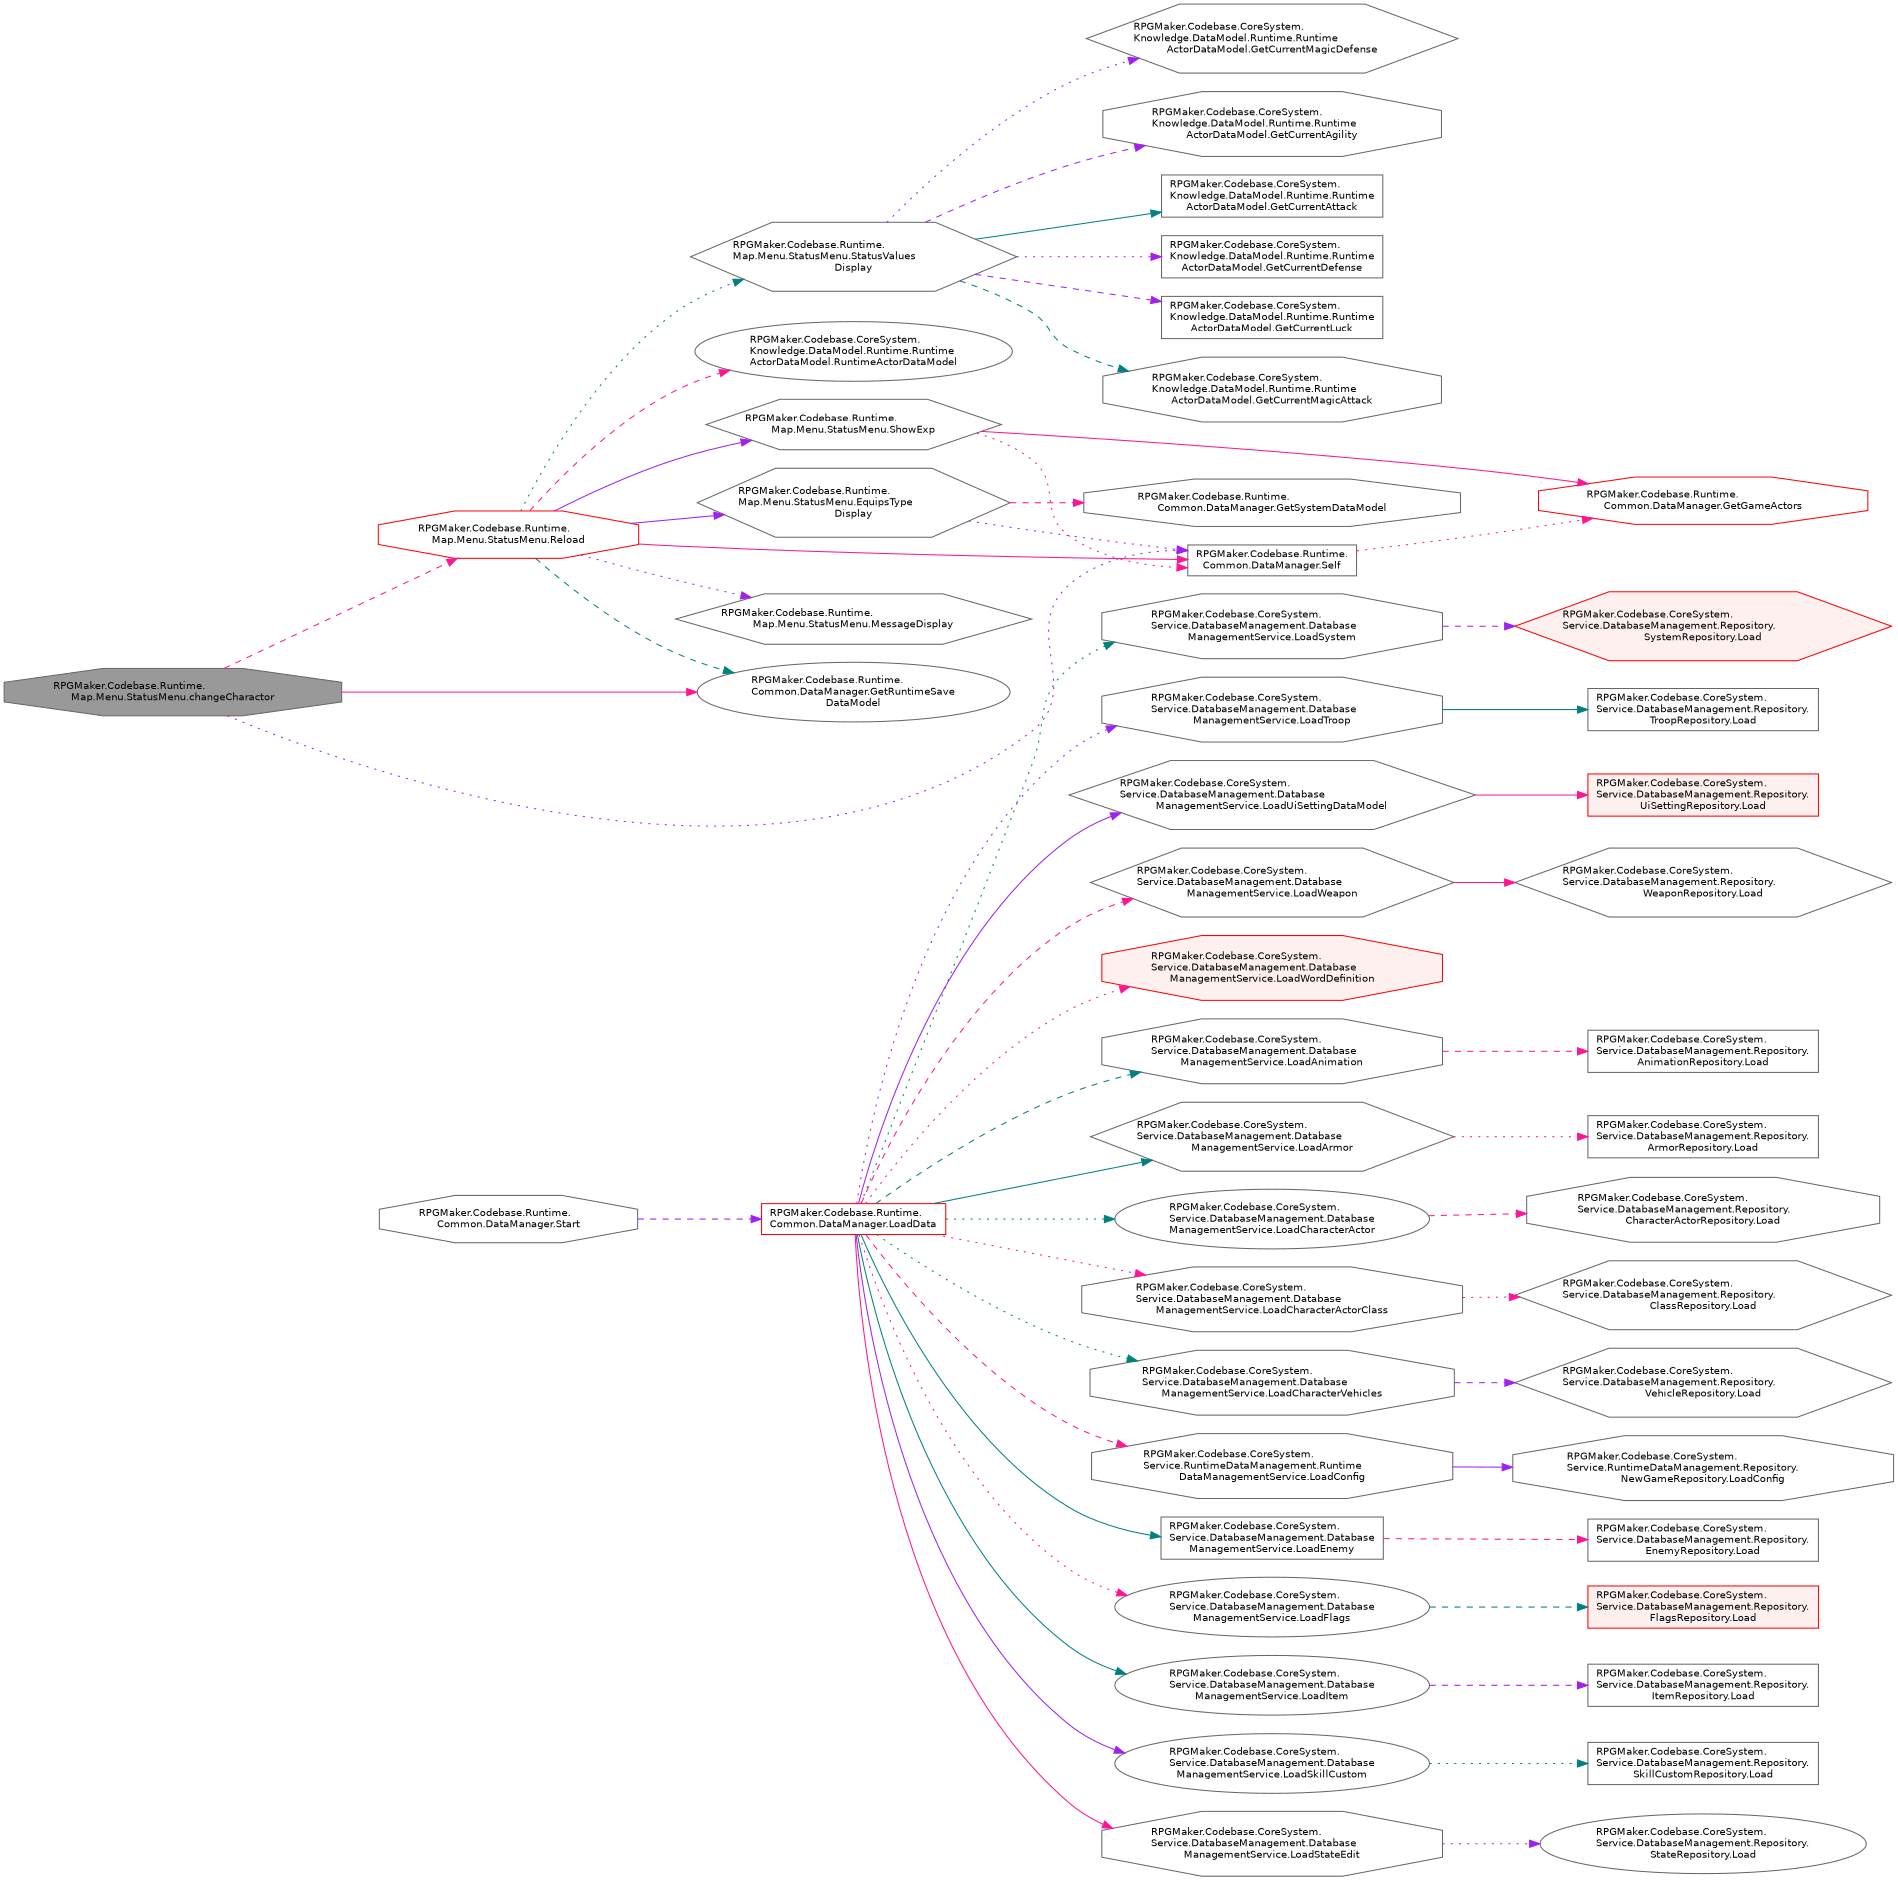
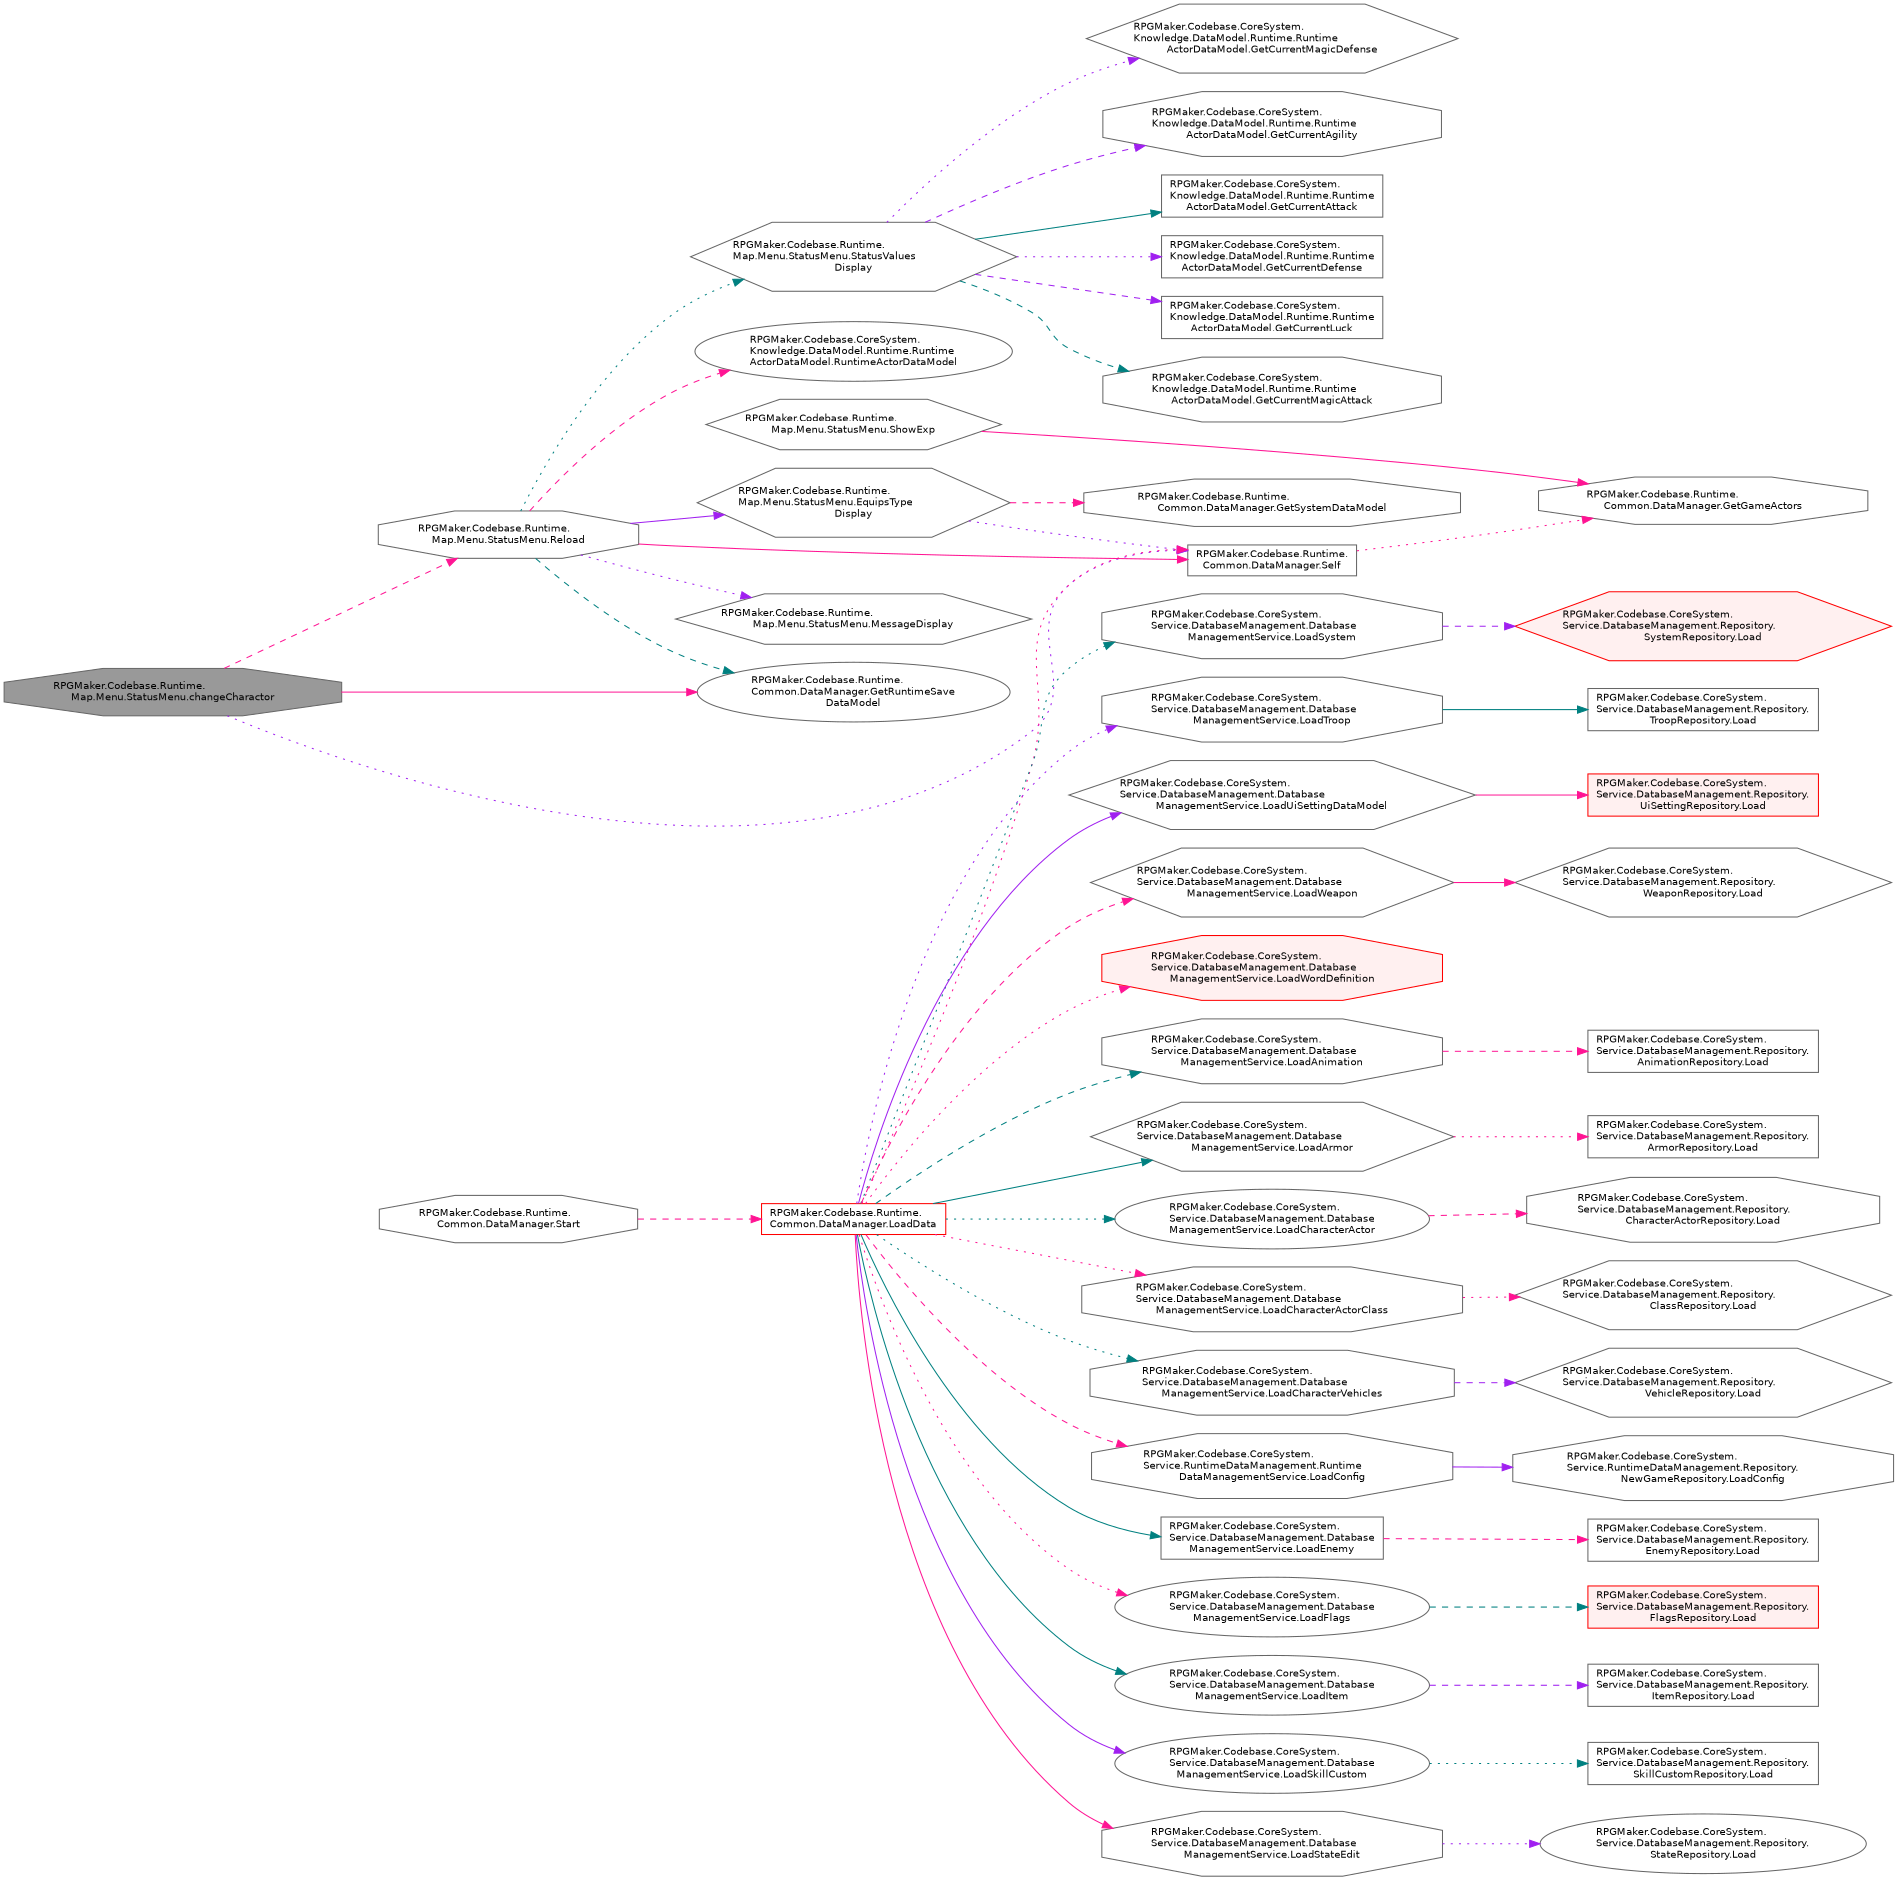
(645, 470) -> none
(1703, 501) -> (1703, 501)
(1057, 523) -> (994, 880)
(508, 535) -> (508, 535)
(694, 1219) -> (694, 1219)
